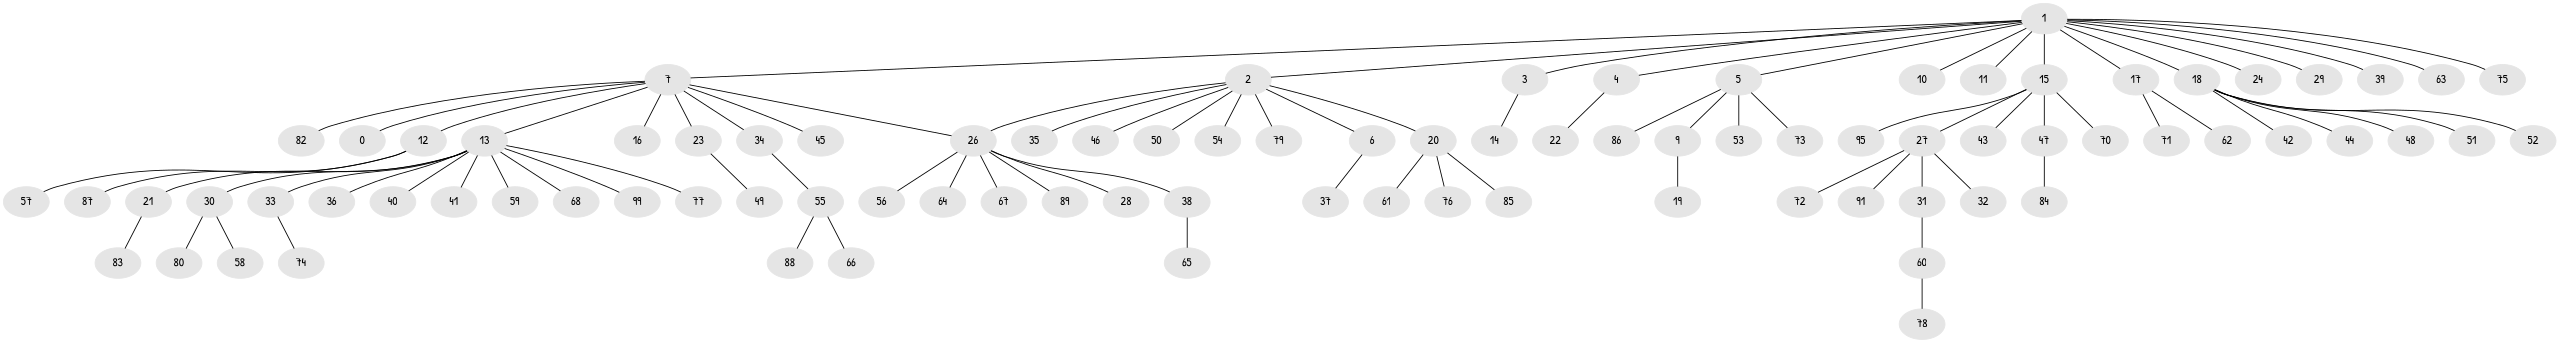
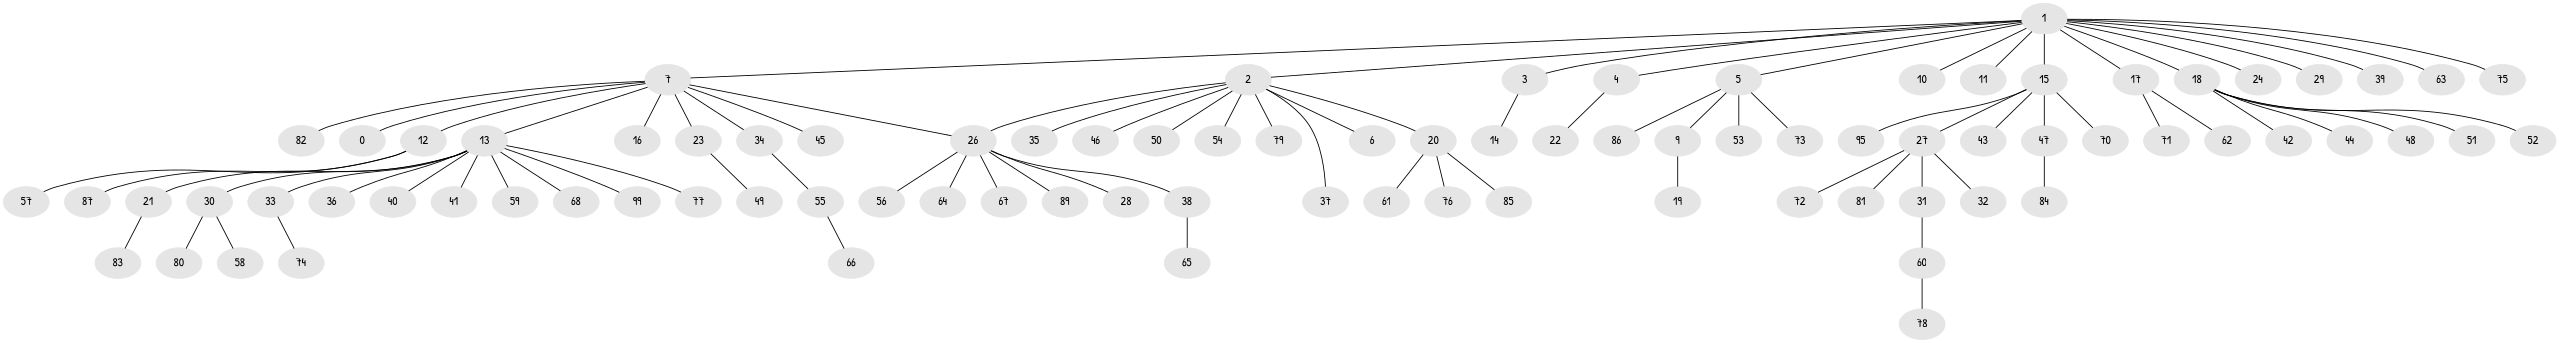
(1349, 171) -> (1311, 129)
(1861, 202) -> (1861, 202)
(790, 263) -> none
